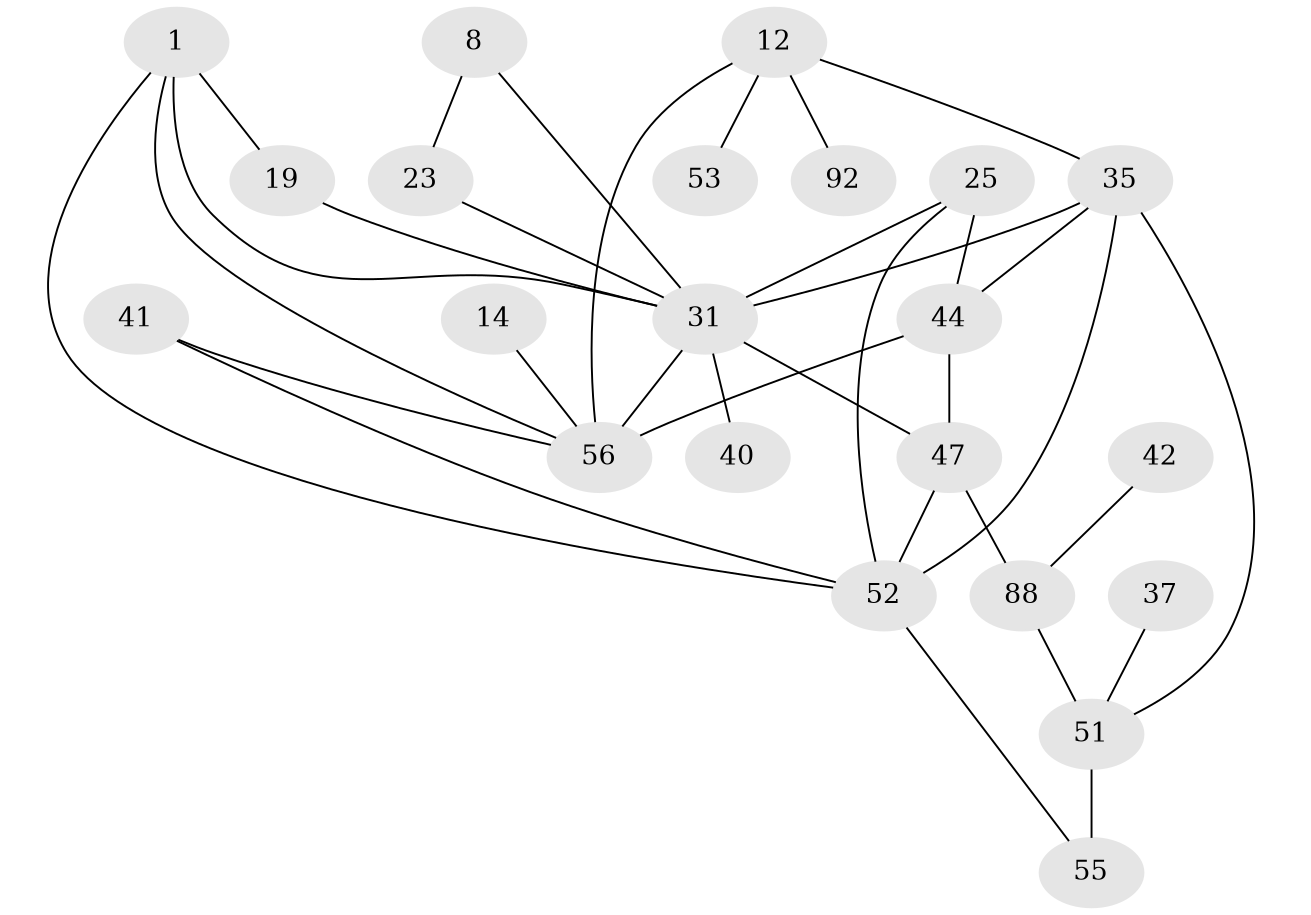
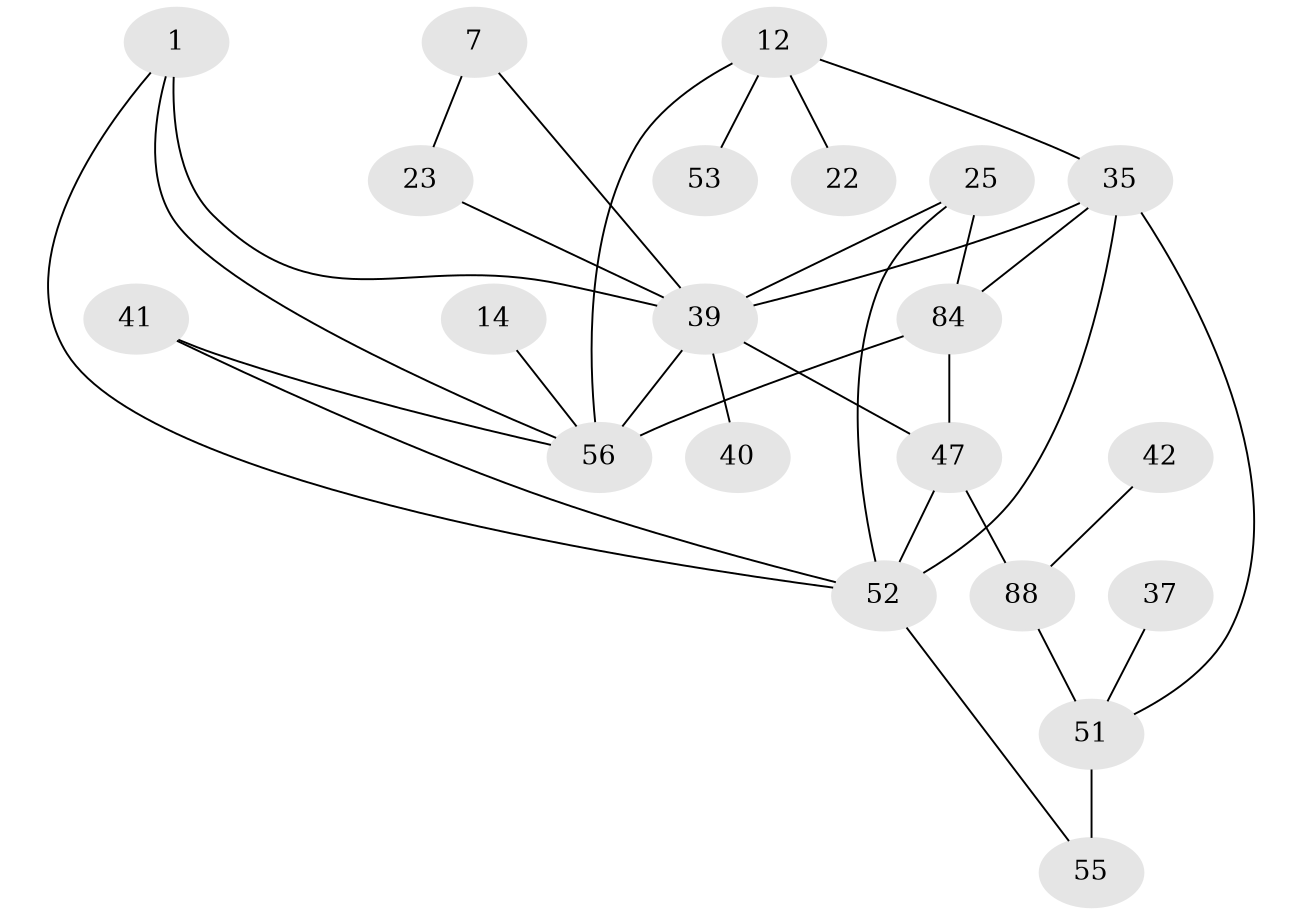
(475, 42) -> (475, 42)
(282, 181) -> none
(844, 181) -> (844, 181)
(705, 319) -> (705, 319)
(949, 319) -> (949, 319)
